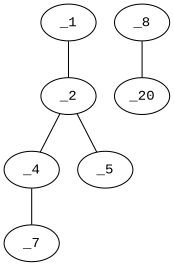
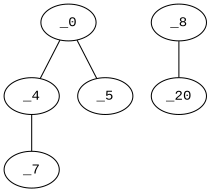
(68, 22) -> none
(68, 96) -> (68, 22)
